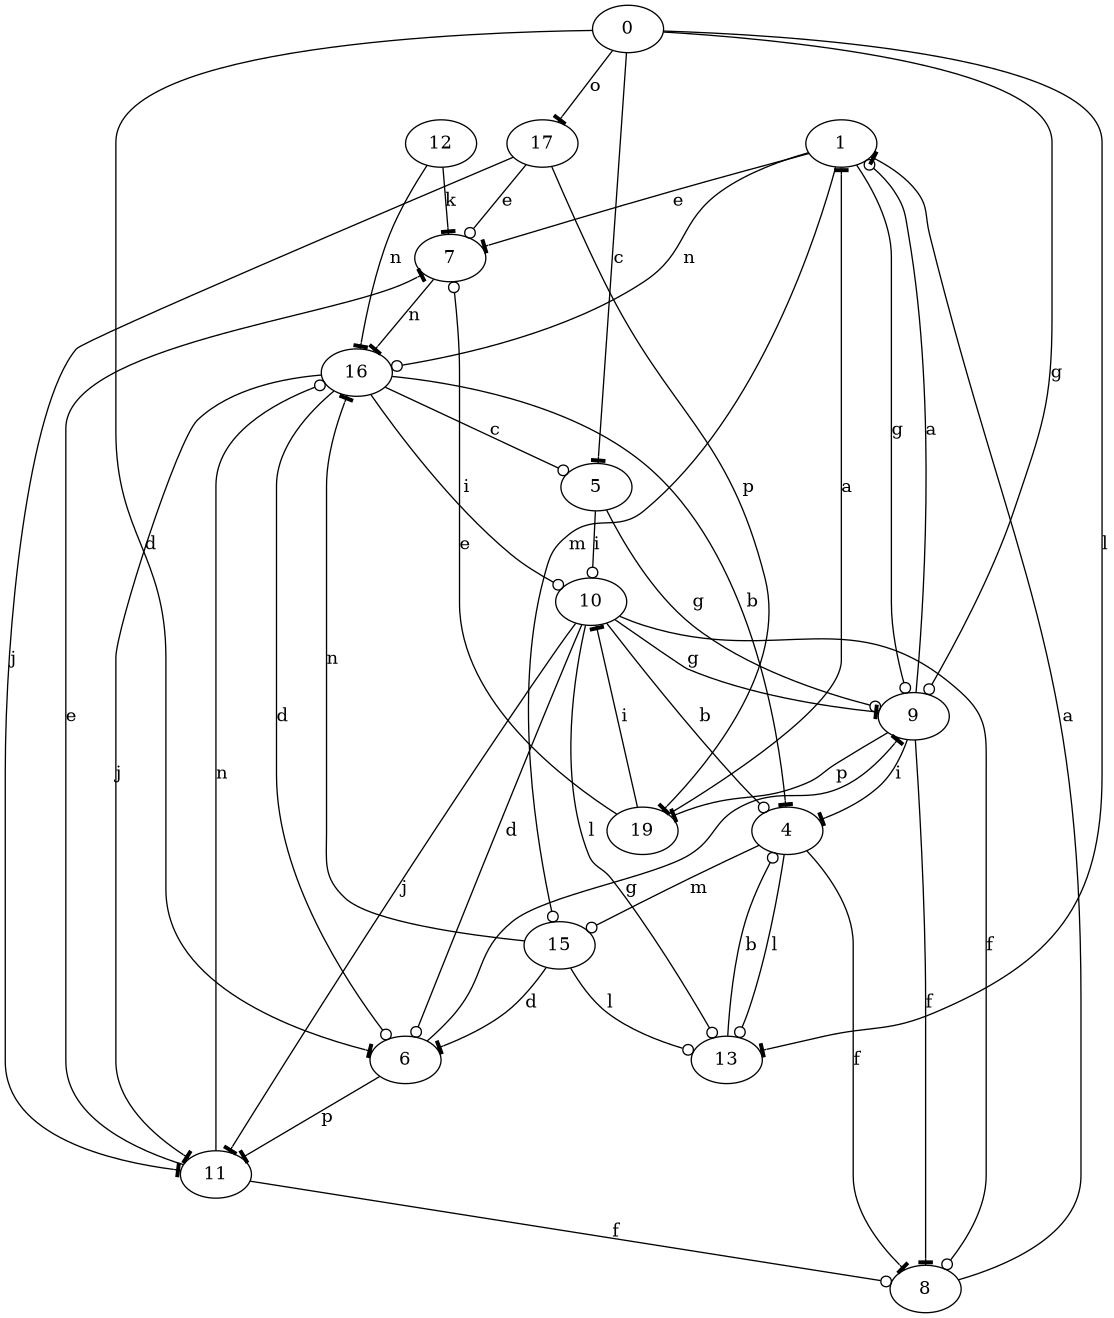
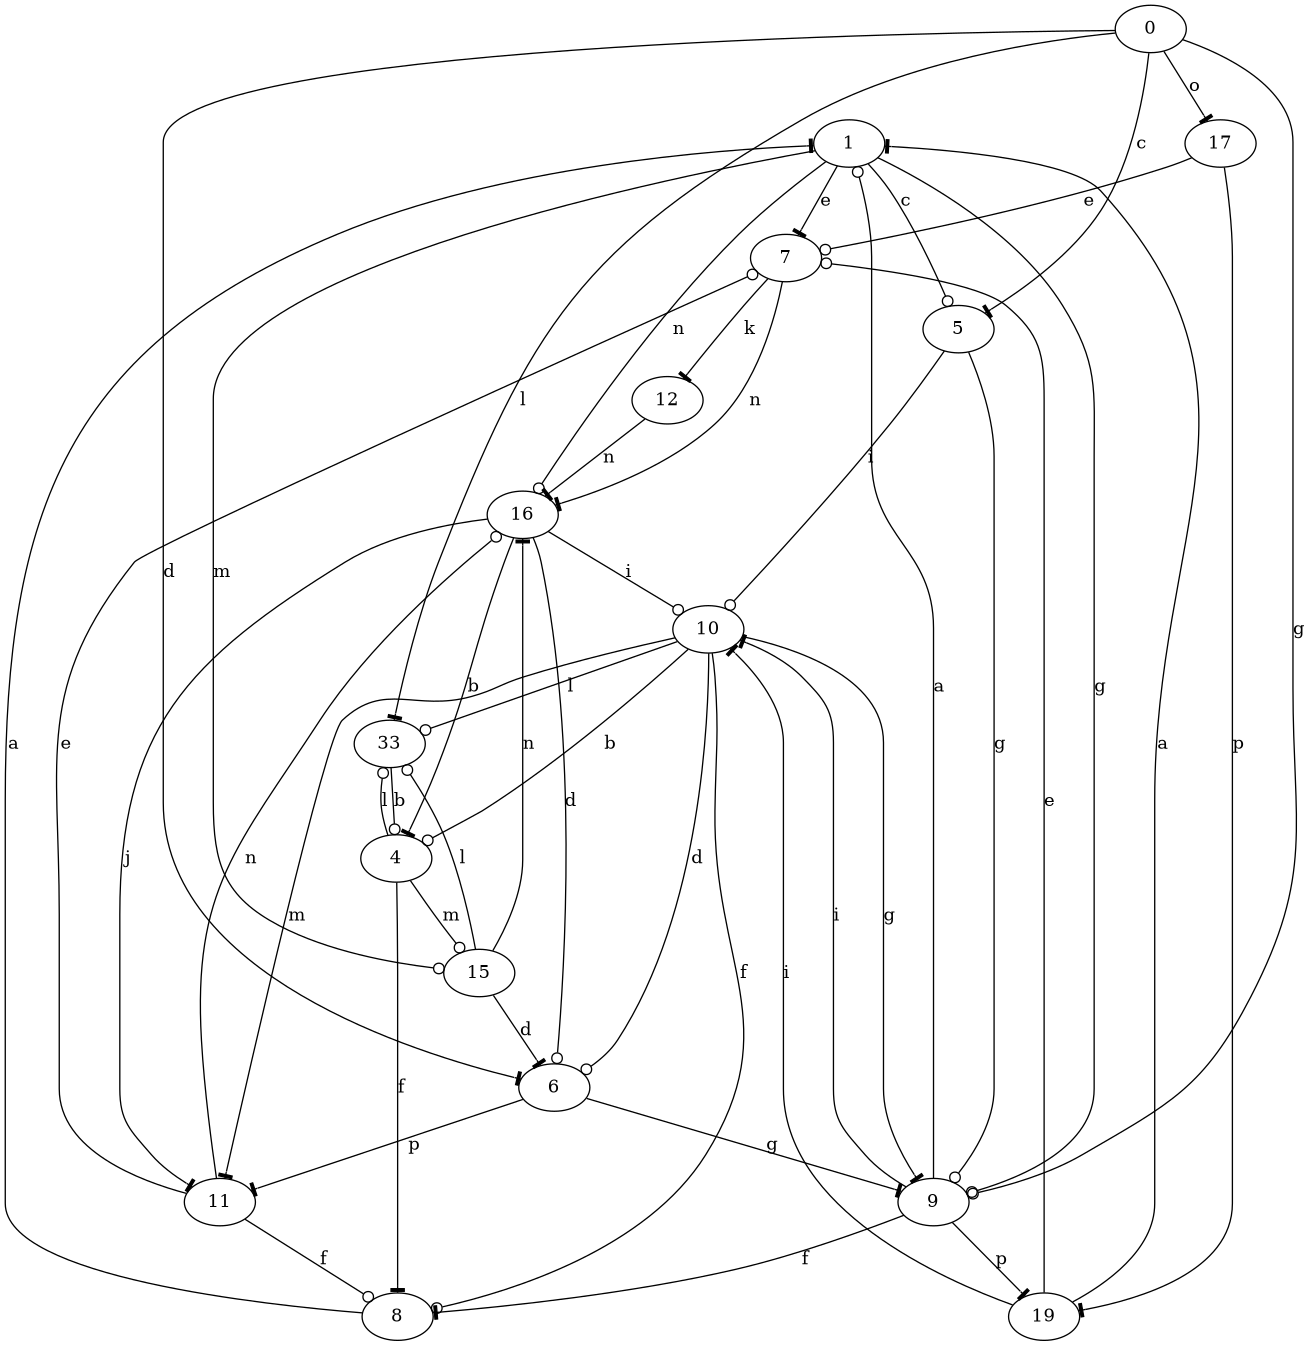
(445, 197) -> (727, 326)
(472, 428) -> (910, 224)
(17, 571) -> none
(66, 631) -> (121, 581)
(876, 789) -> (833, 909)
(405, 888) -> (298, 916)
(727, 1060) -> (390, 744)
